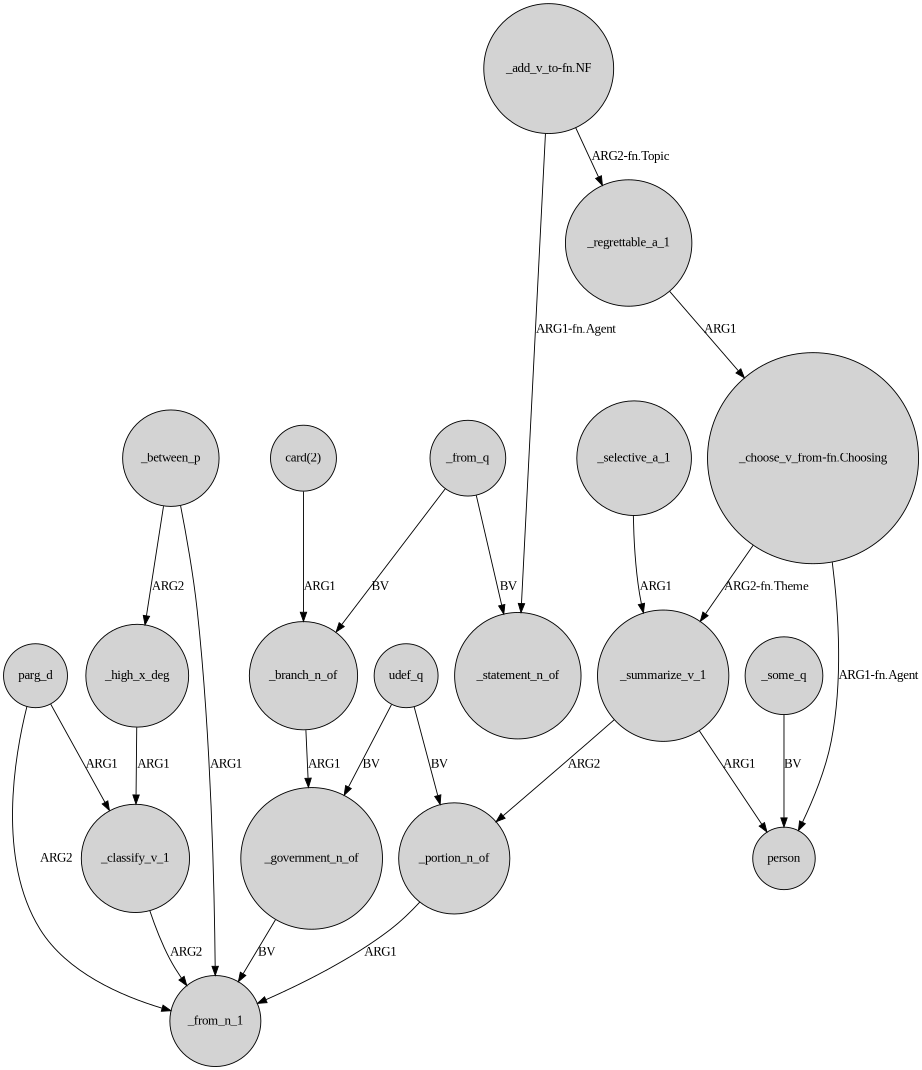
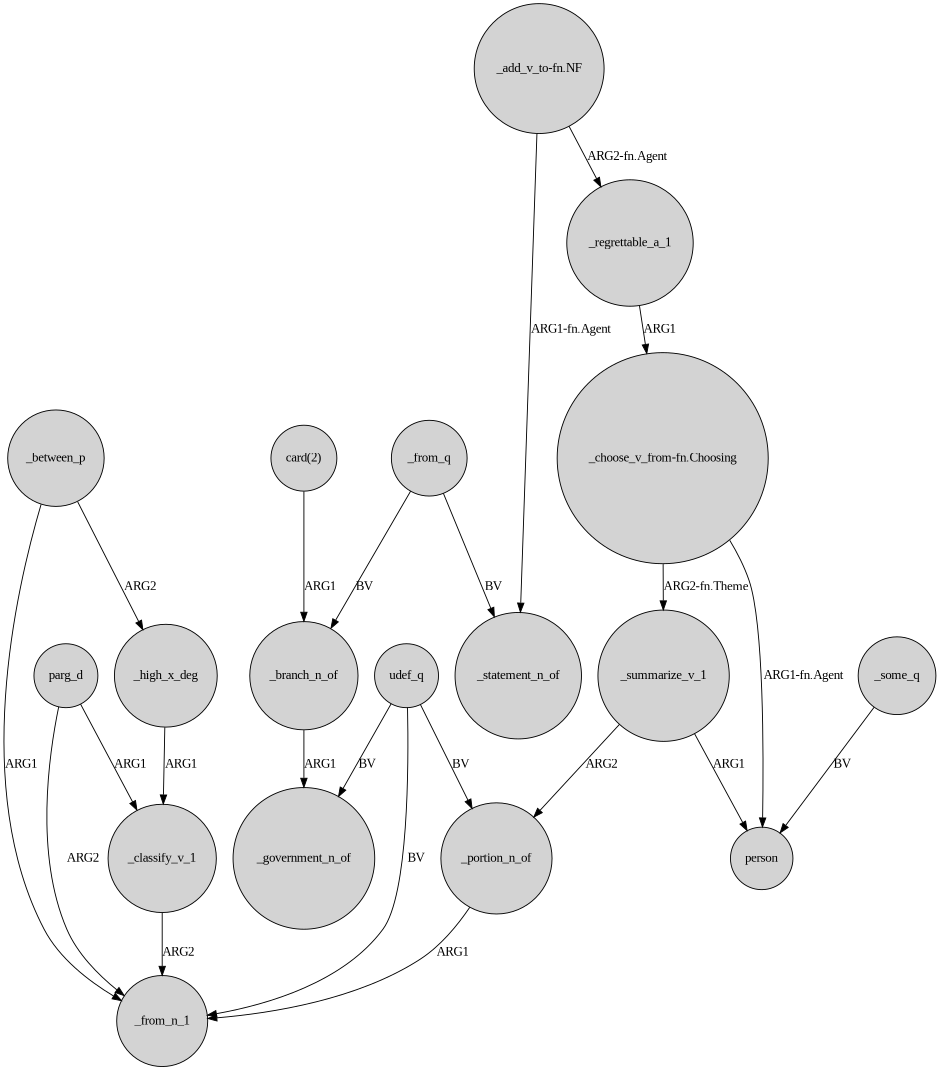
(630, 157) -> (627, 157)
(634, 458) -> none
(259, 947) -> (391, 914)
